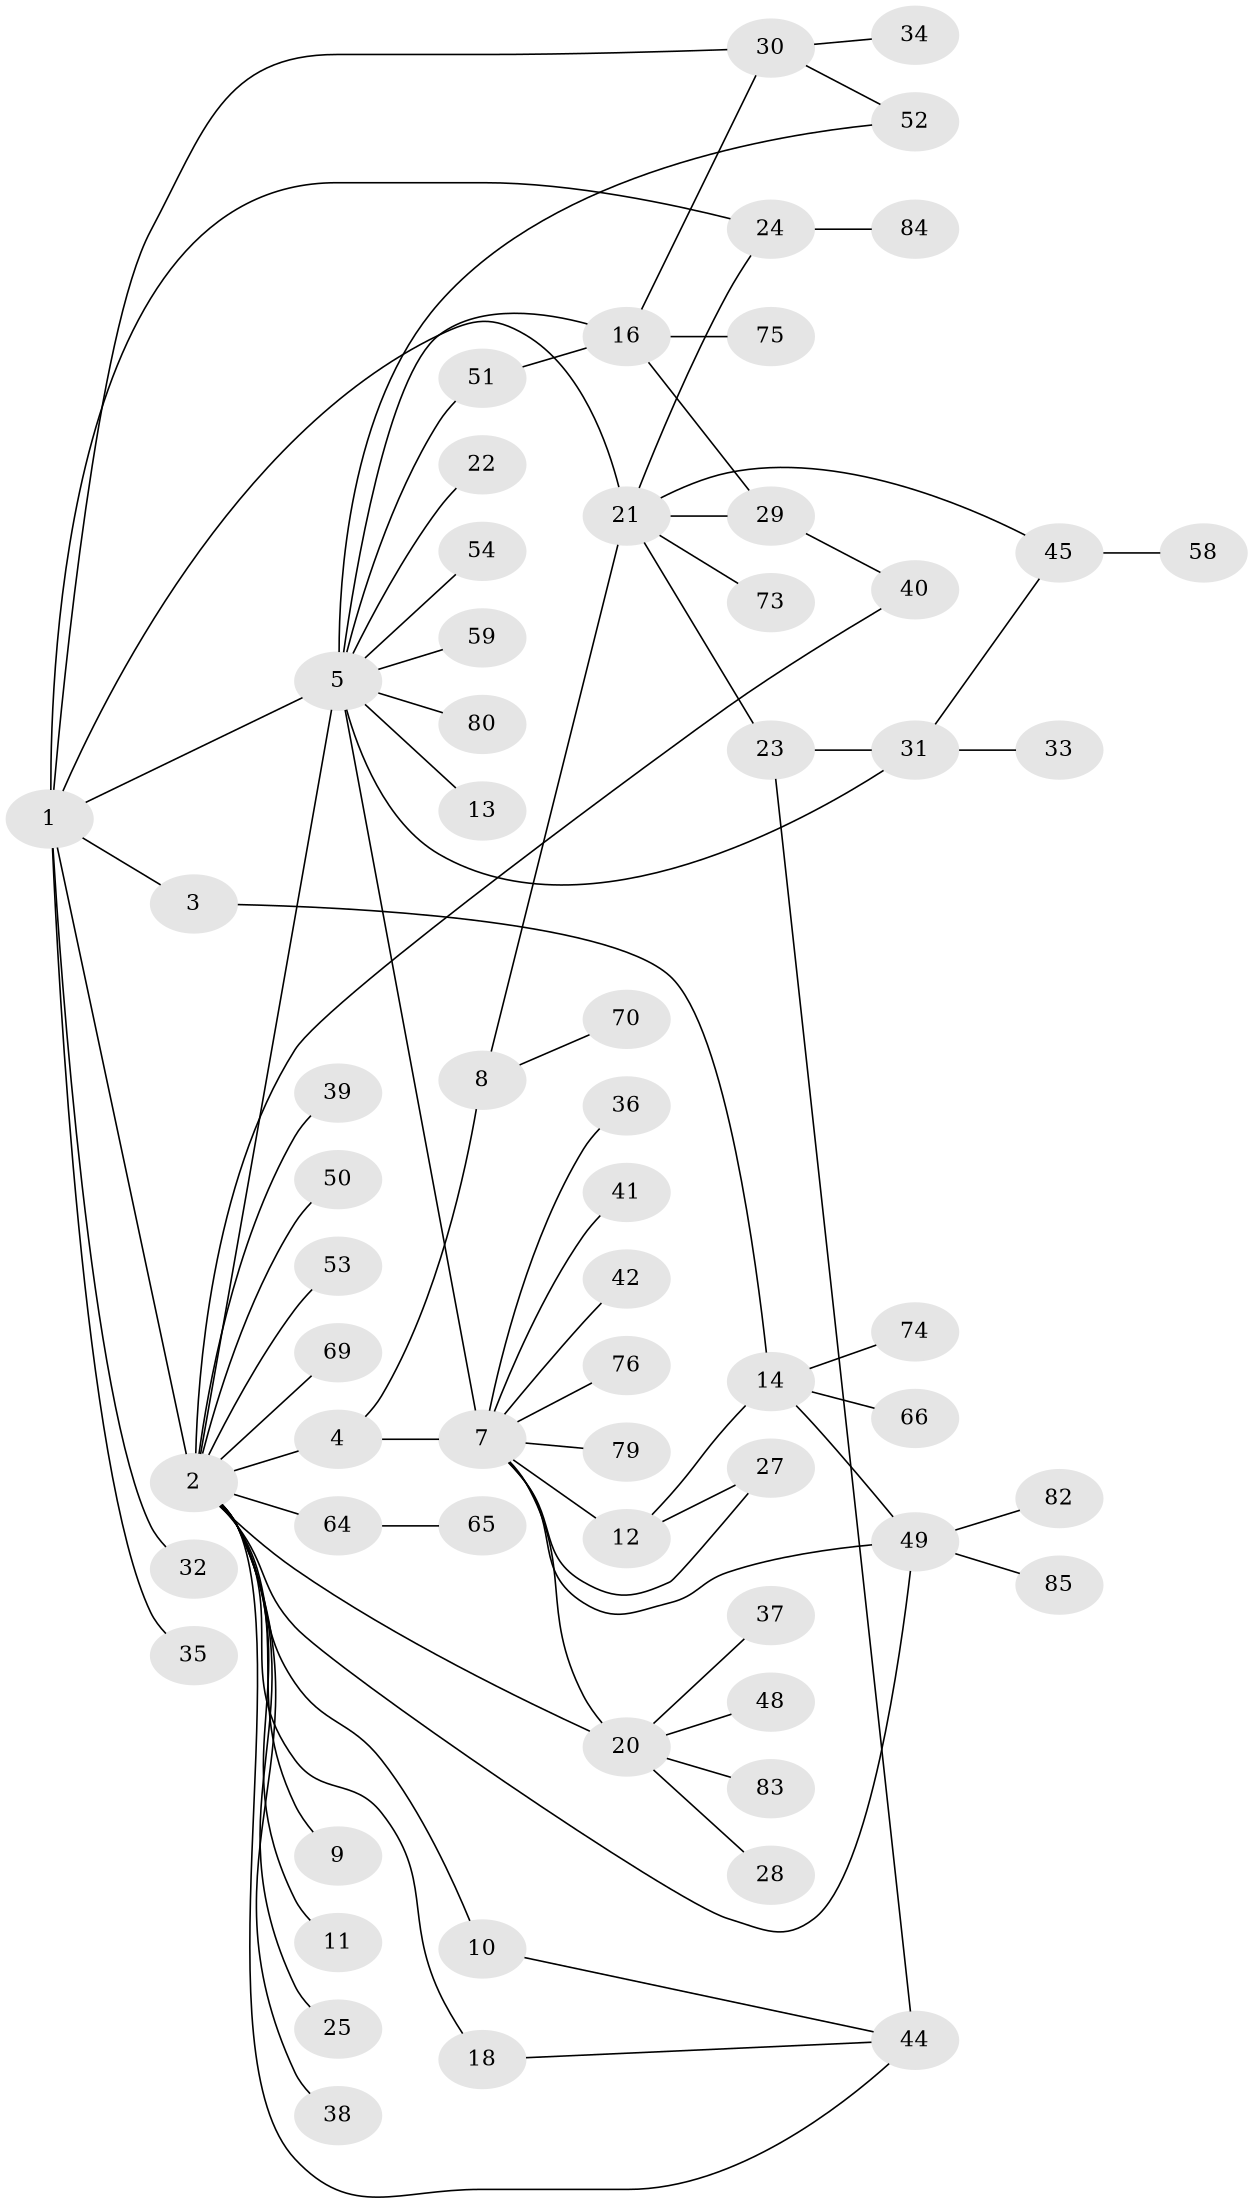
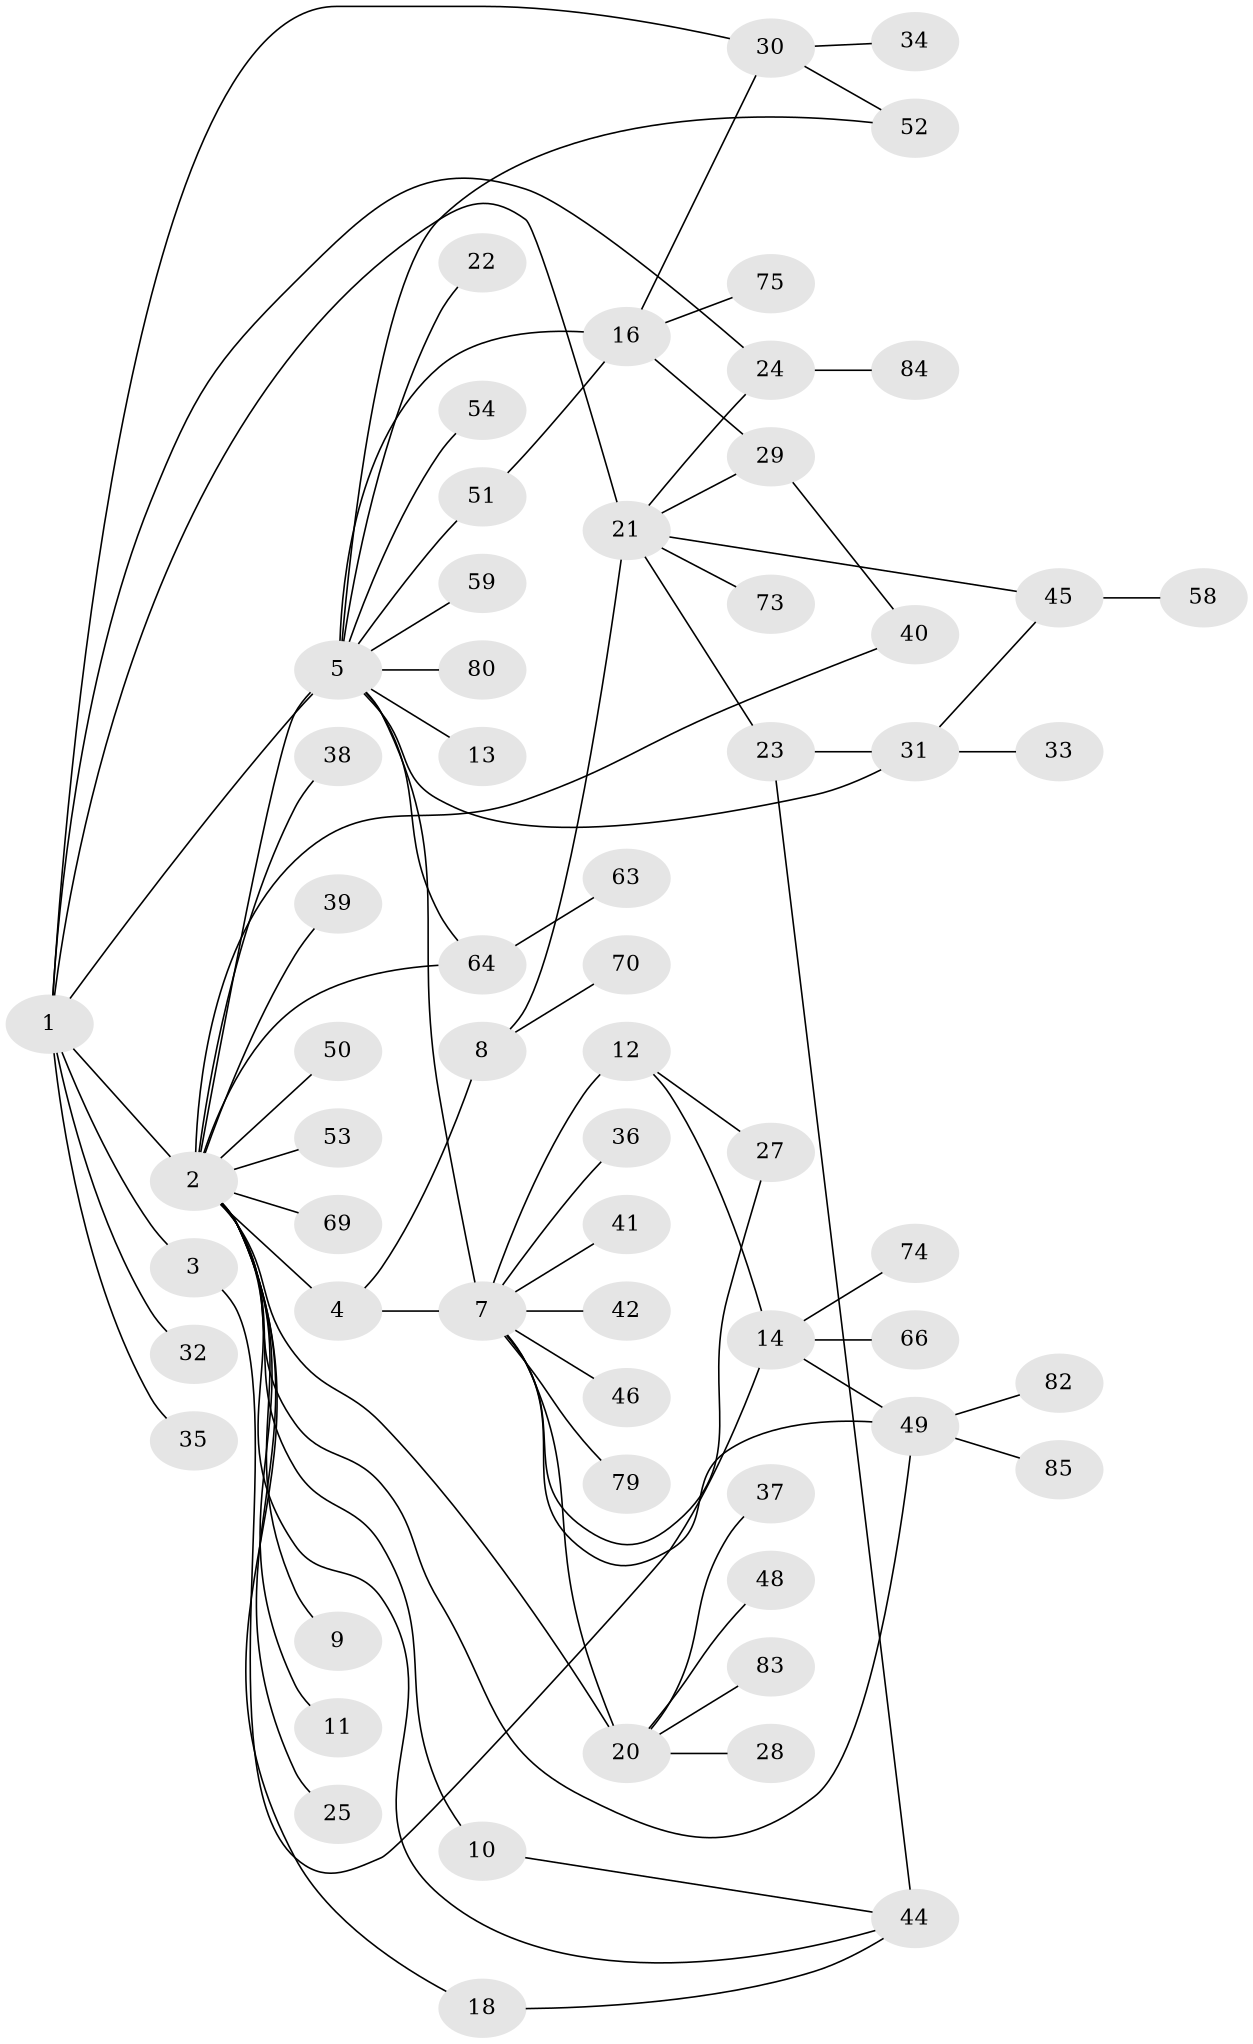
none -> (412, 816)
(627, 1366) -> (627, 1398)
(482, 1526) -> (627, 878)
